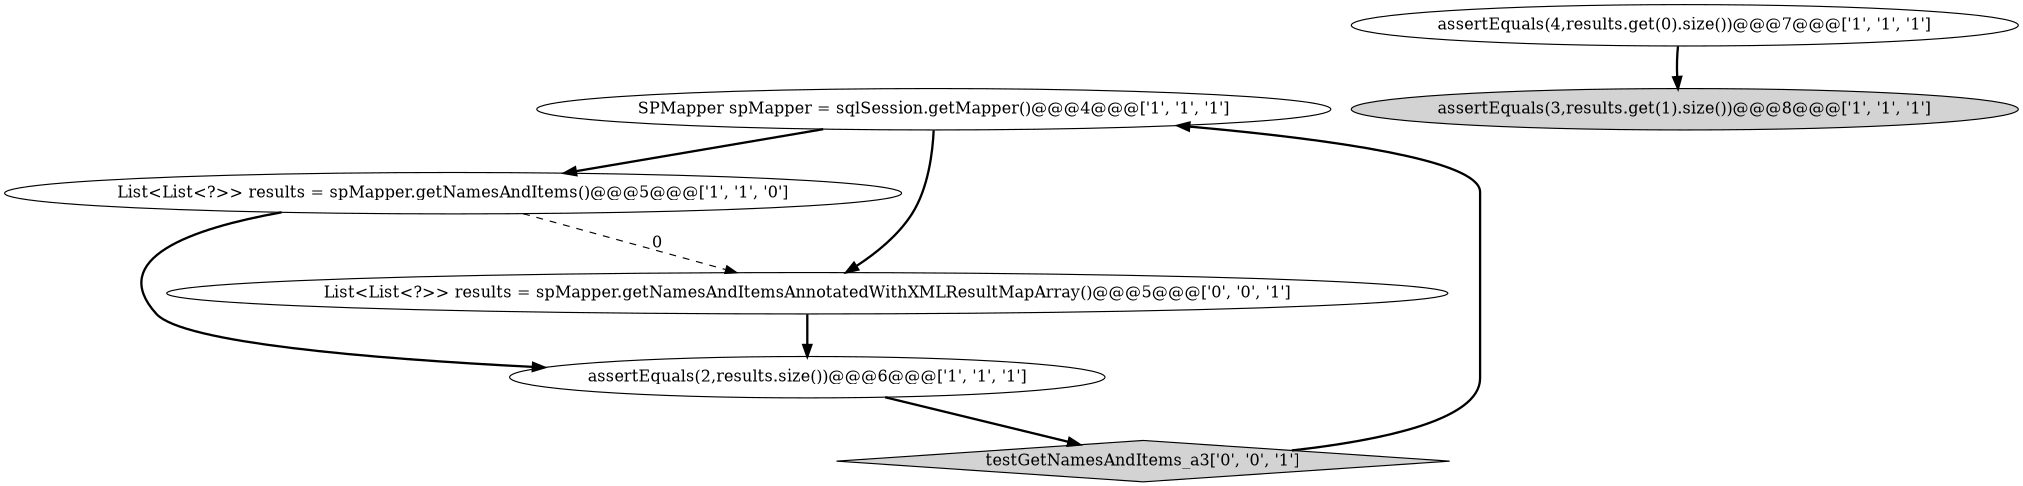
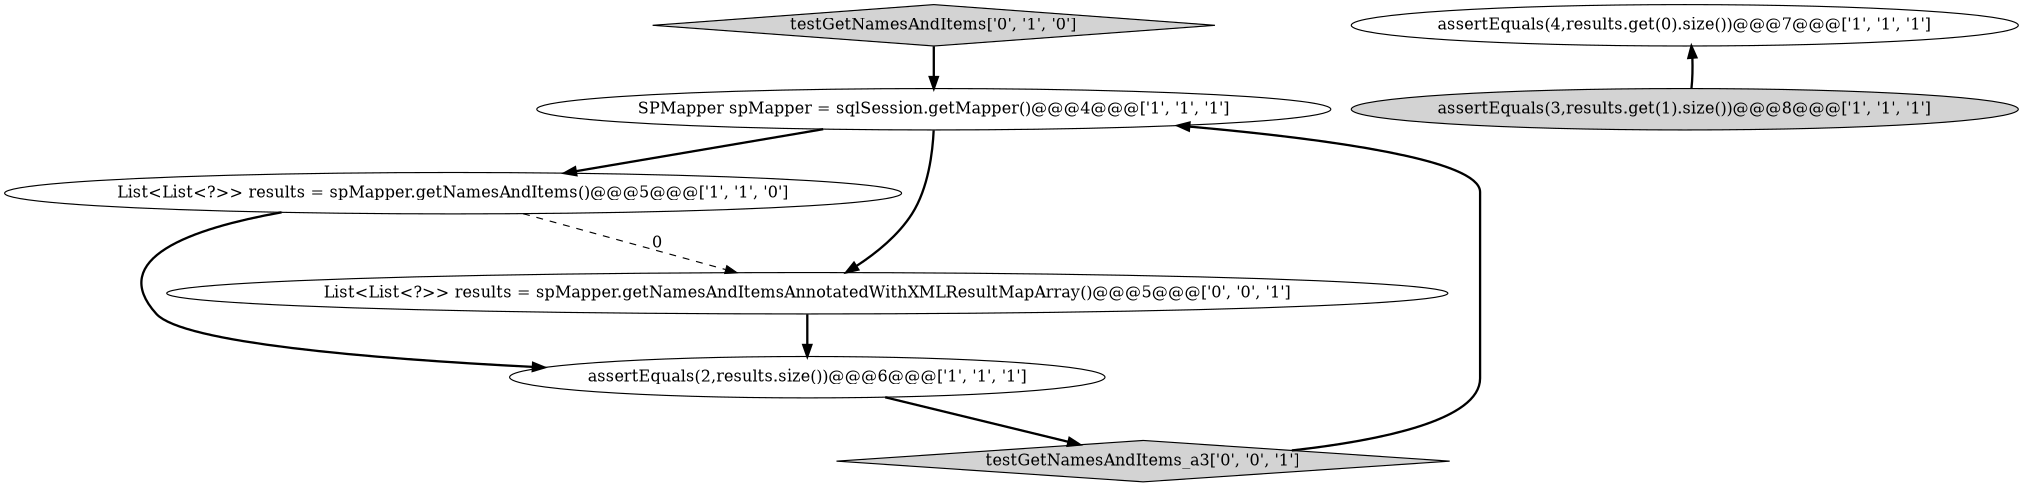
none -> (934, 25)
(1677, 62) -> (1692, 73)
